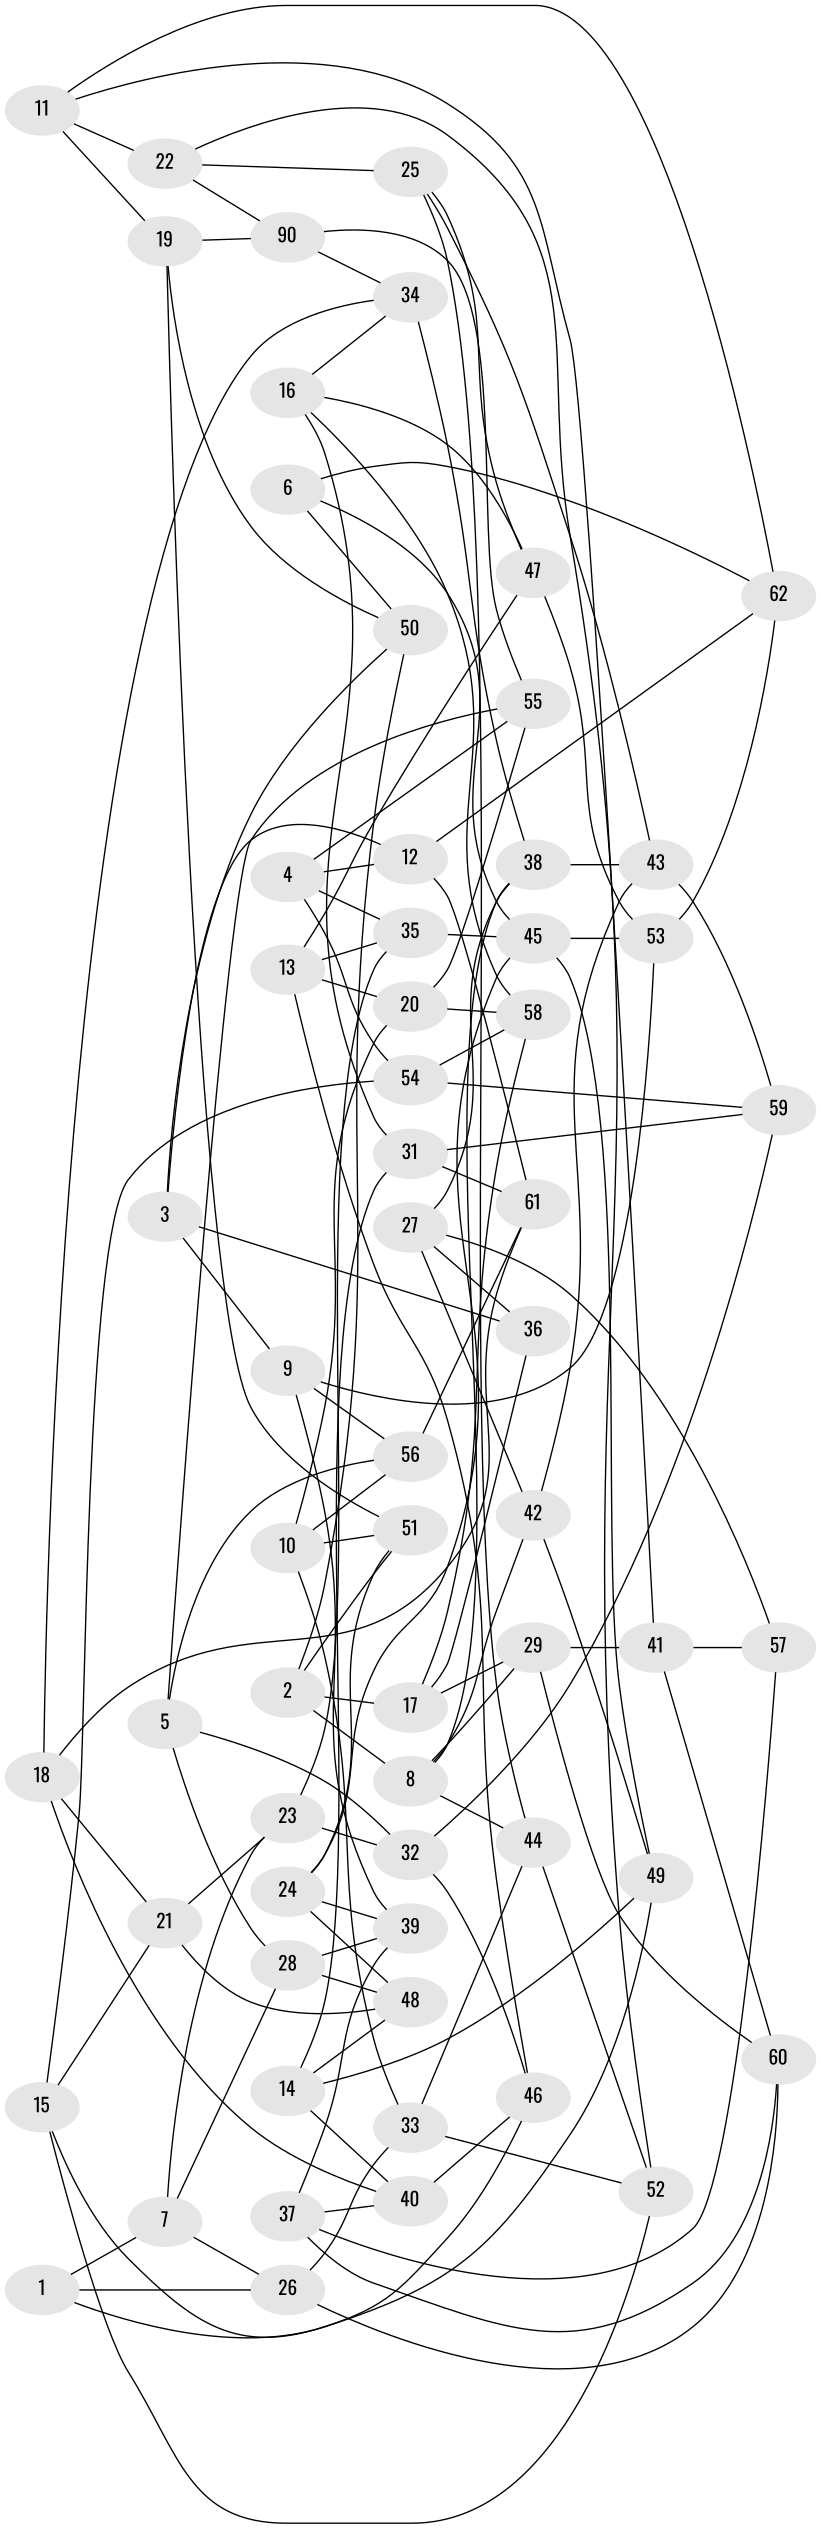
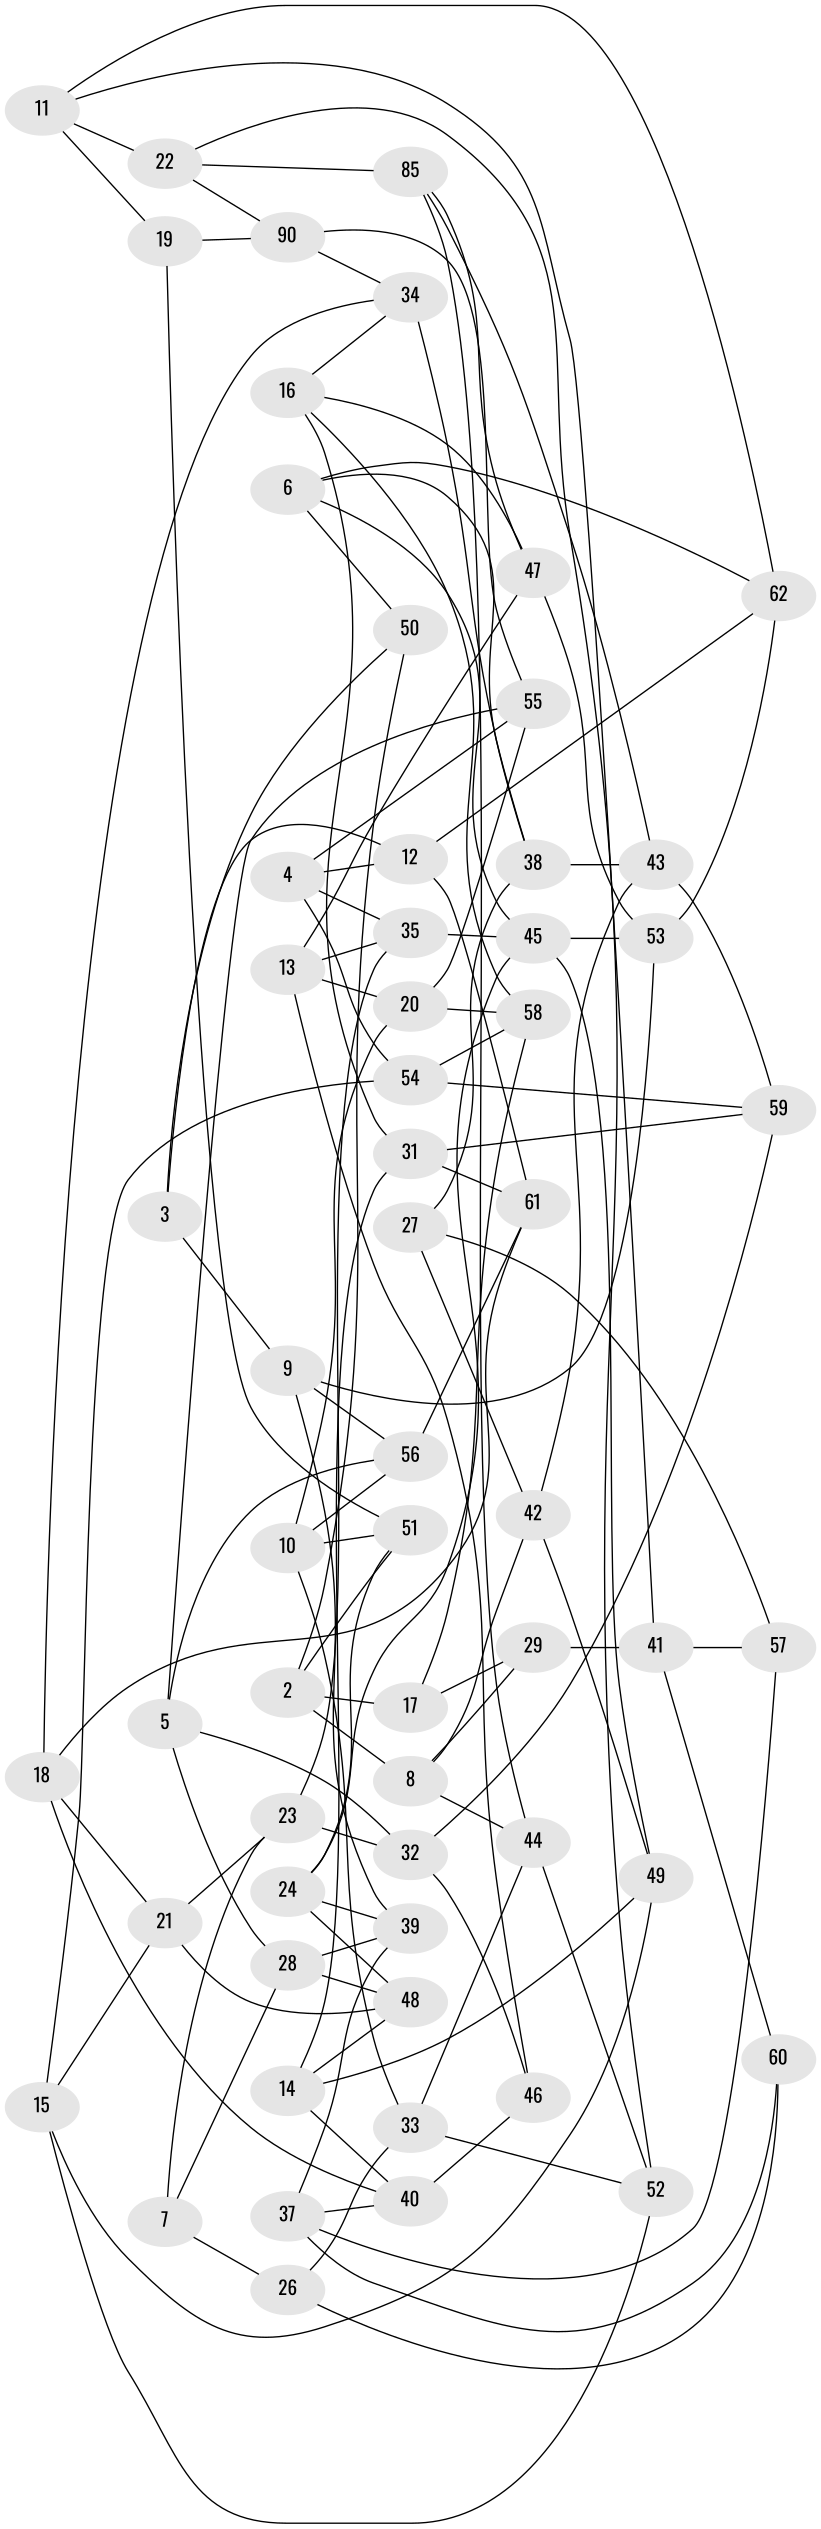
(411, 172) -> (411, 172)
(221, 476) -> none
(468, 1211) -> (490, 660)
(533, 1331) -> none
(604, 1883) -> none
(42, 2290) -> none
